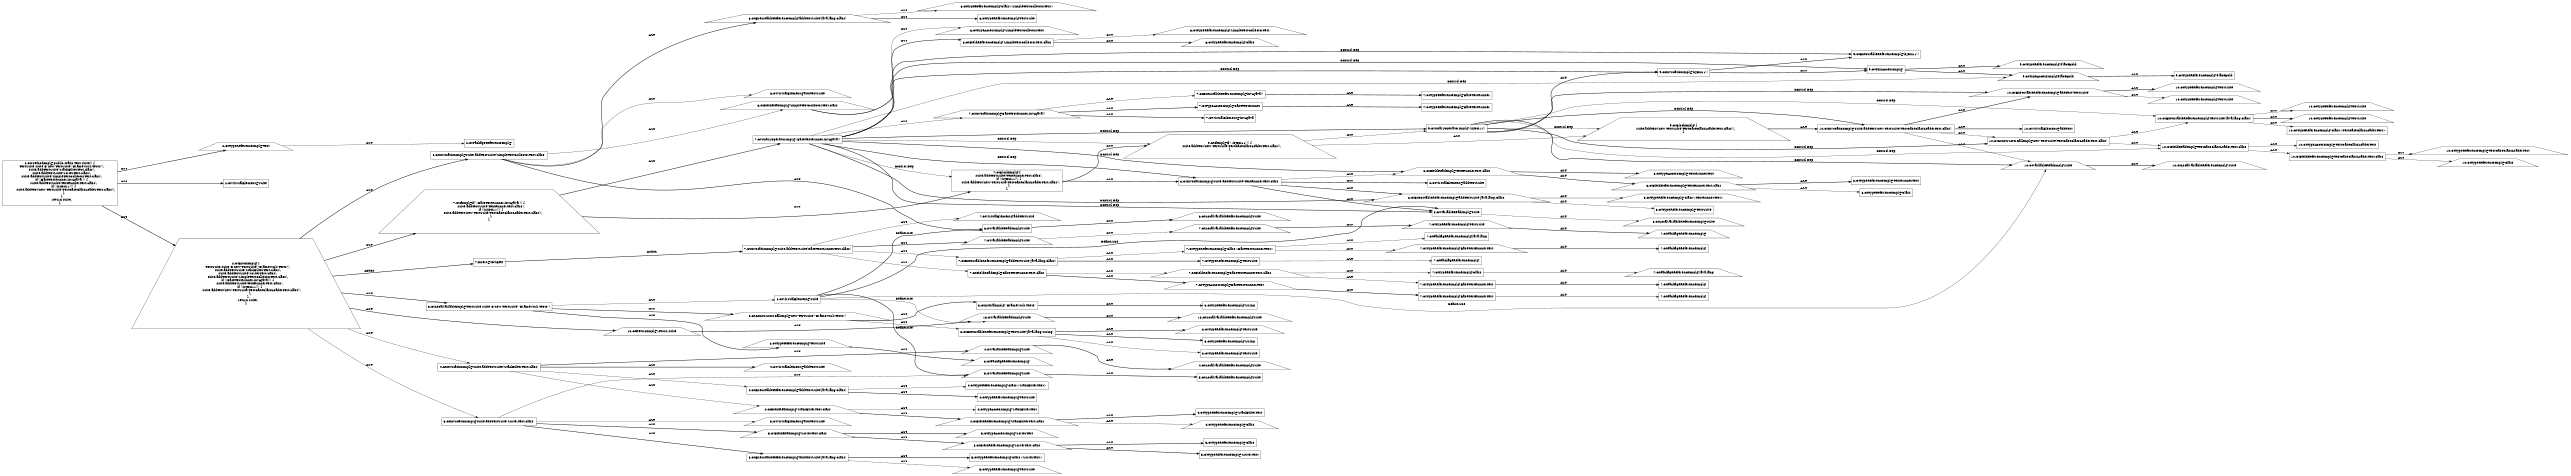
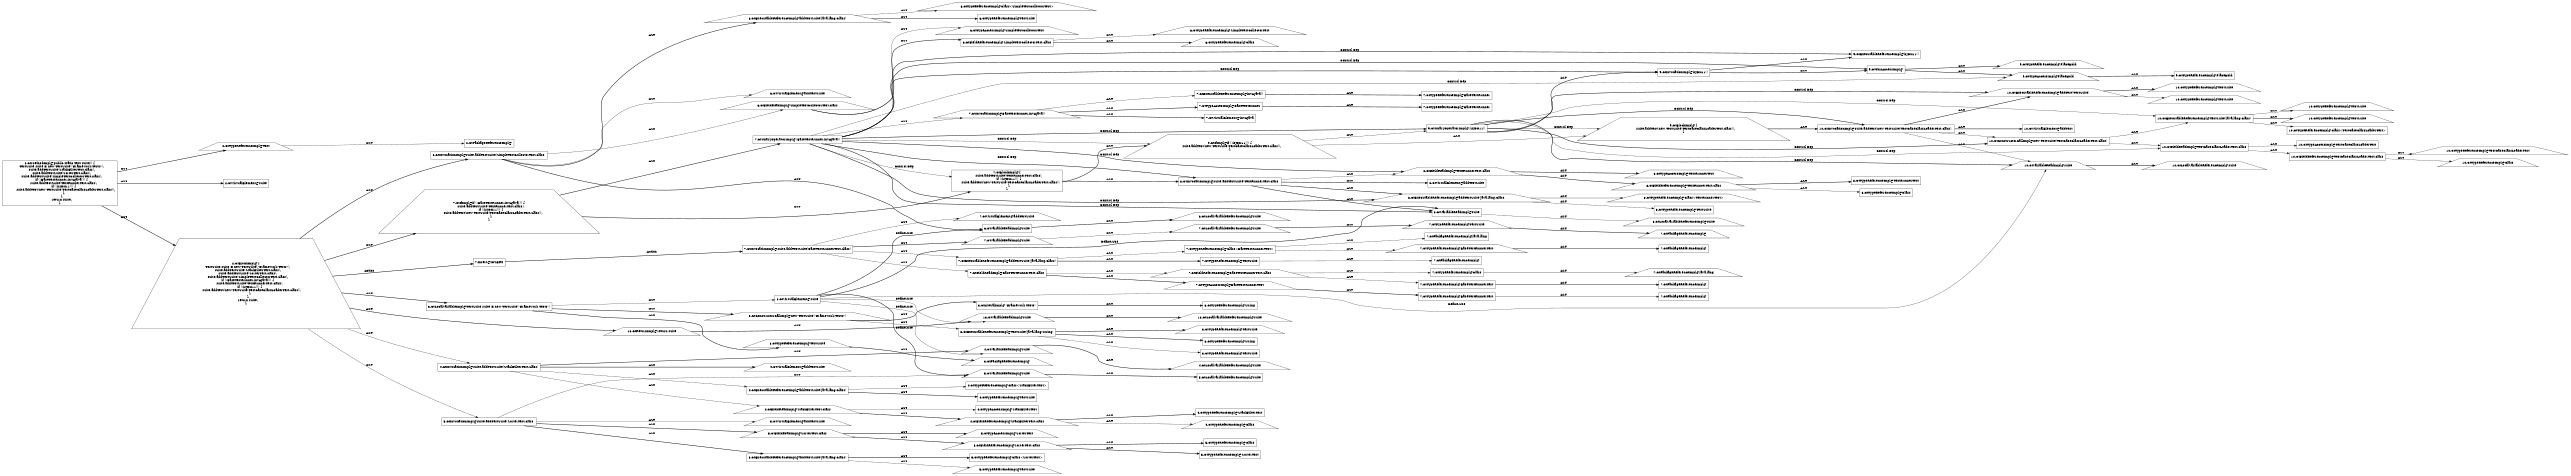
none -> (914, 313)
